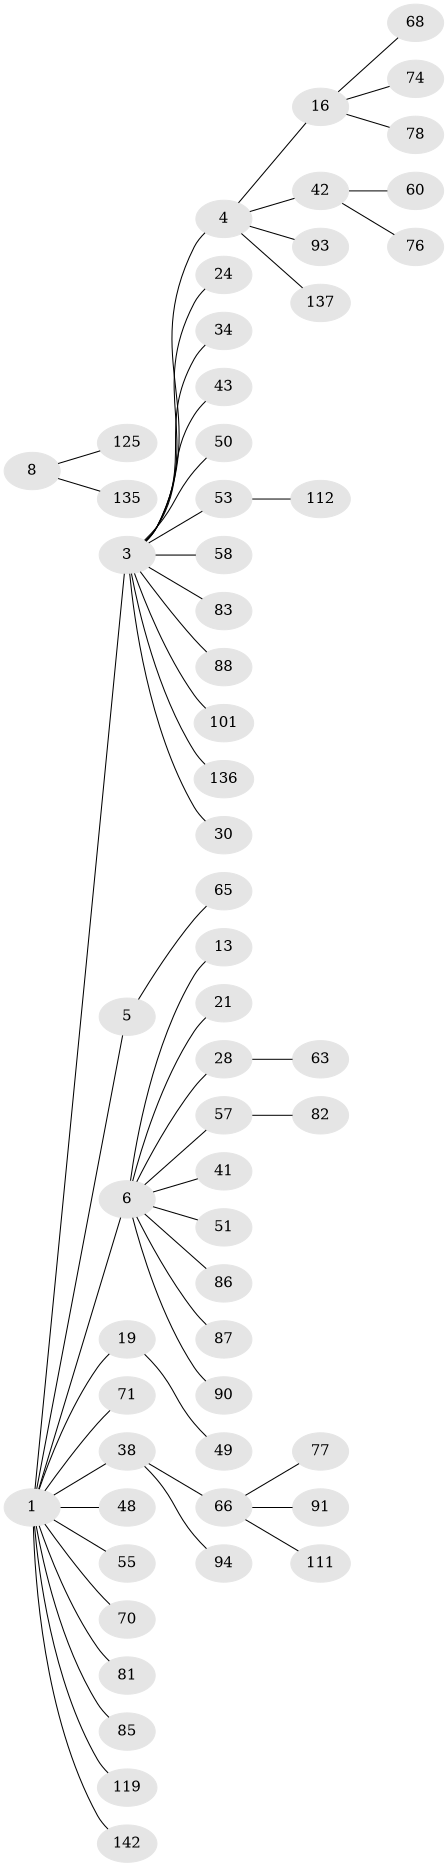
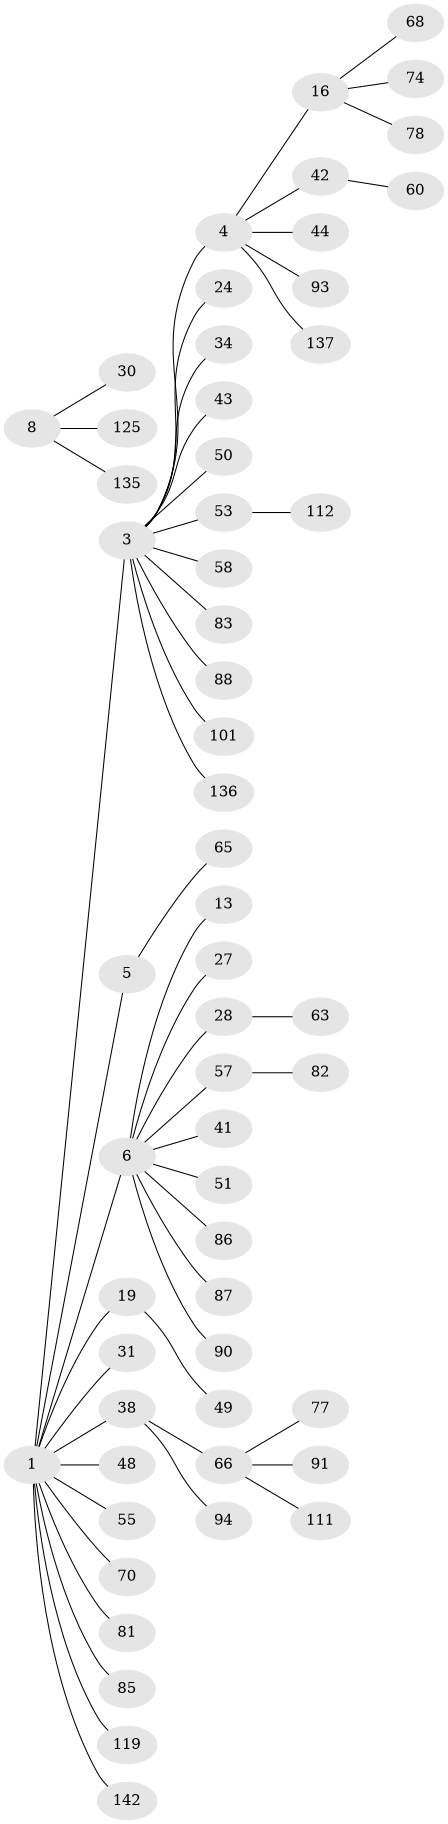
none -> (321, 232)
(416, 247) -> none
(153, 702) -> (80, 400)
(224, 1003) -> (224, 961)
(127, 1395) -> (127, 1353)
